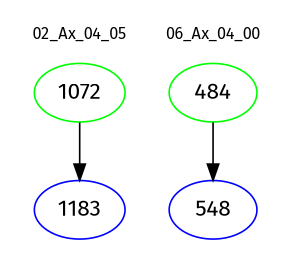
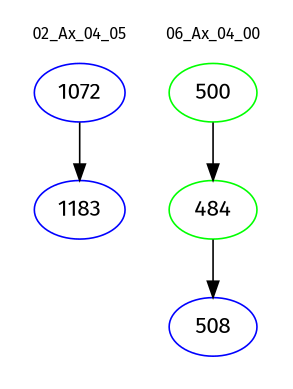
(80, 93) -> (80, 93)
none -> (213, 93)
(213, 210) -> (213, 327)
